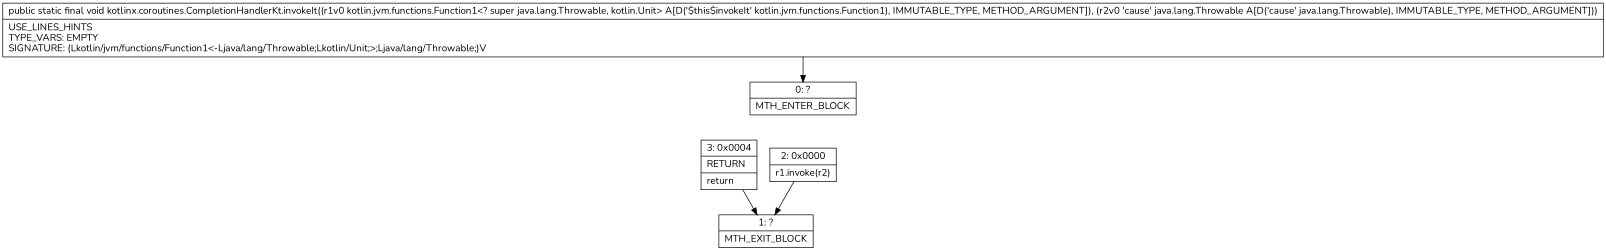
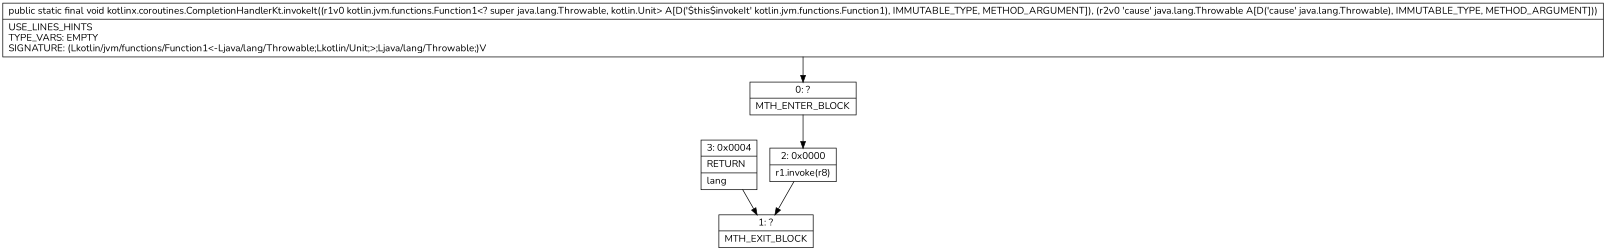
none -> (803, 128)
(803, 173) -> (803, 173)
(721, 181) -> (717, 181)
